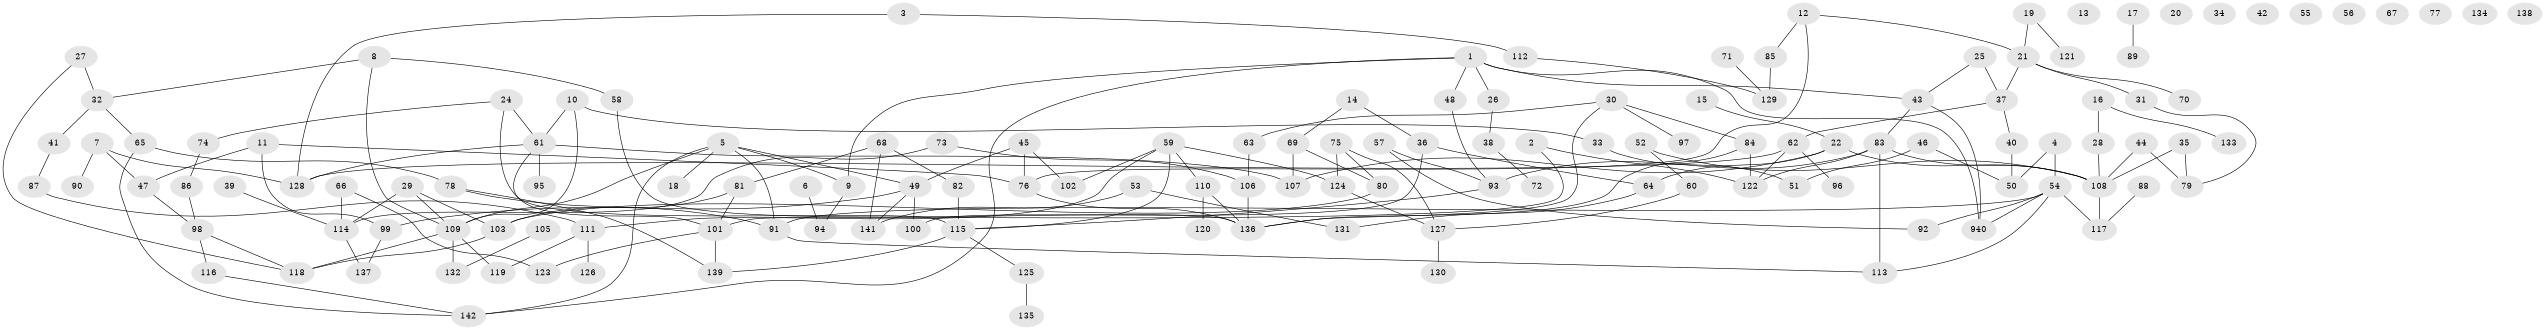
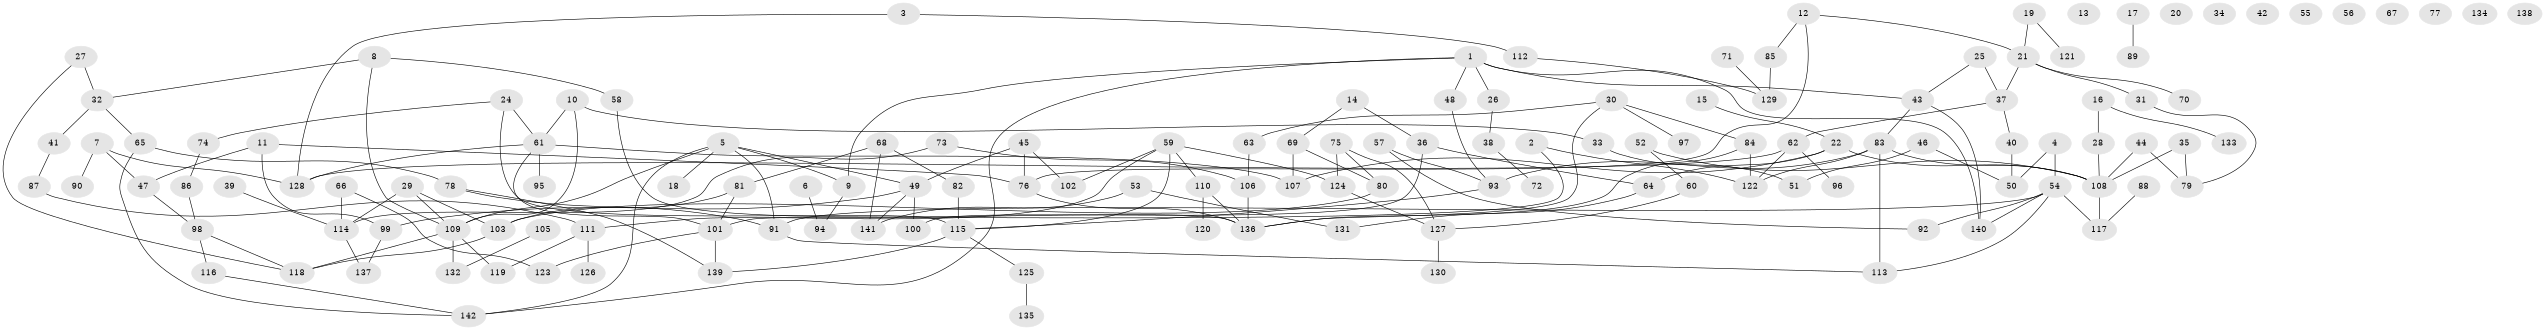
(1979, 230) -> (1979, 230)
